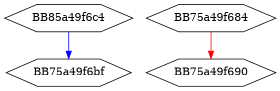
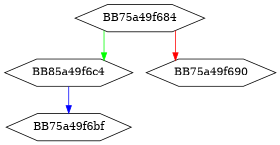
none -> (104, 42)
